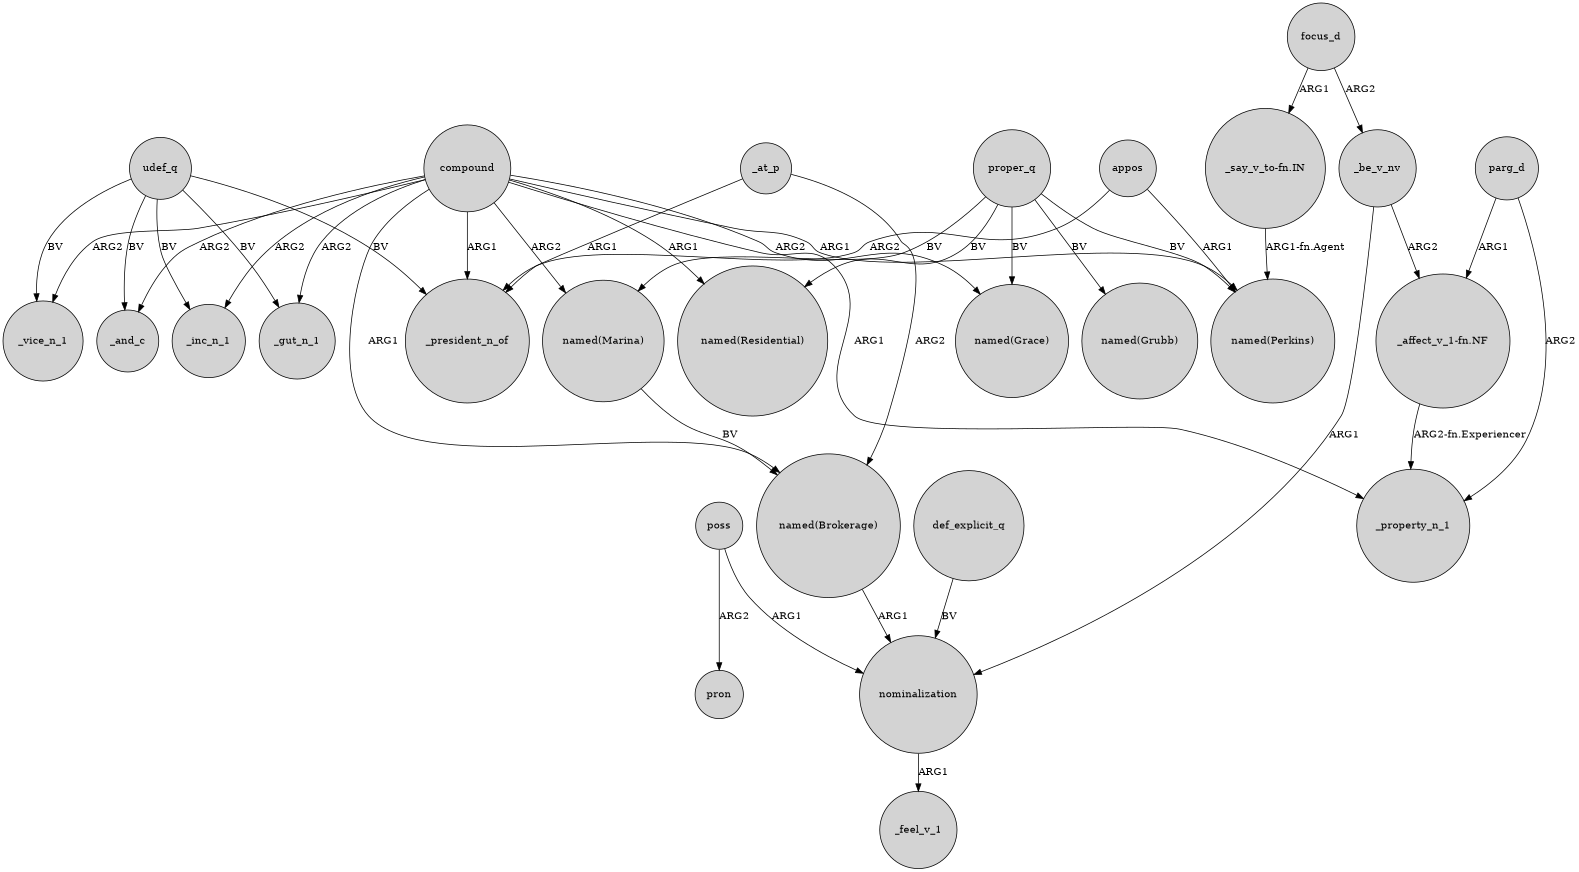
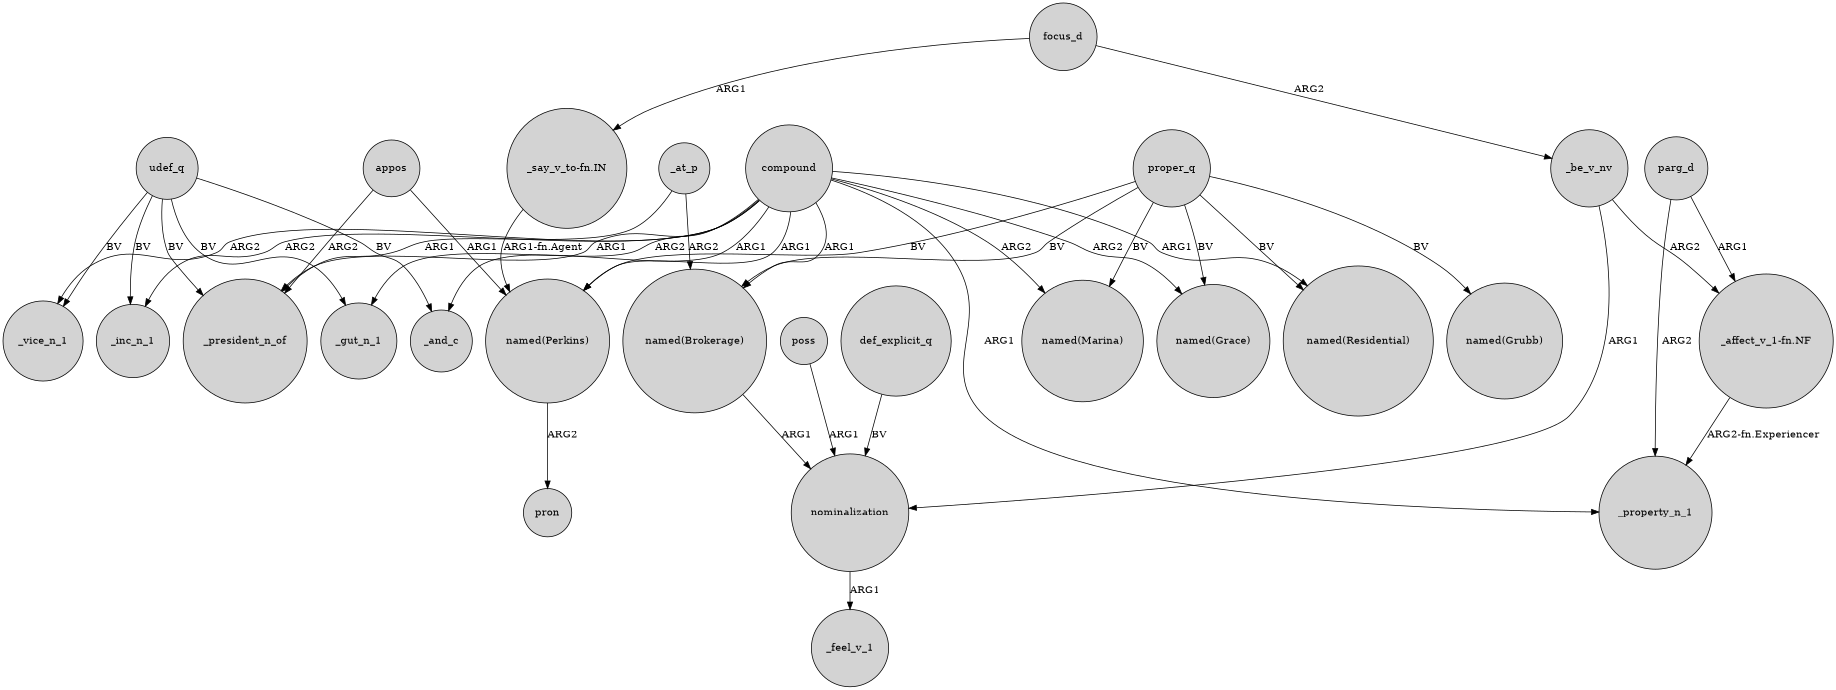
(215, 247) -> (752, 247)
(704, 433) -> (960, 260)
(719, 606) -> (548, 442)
